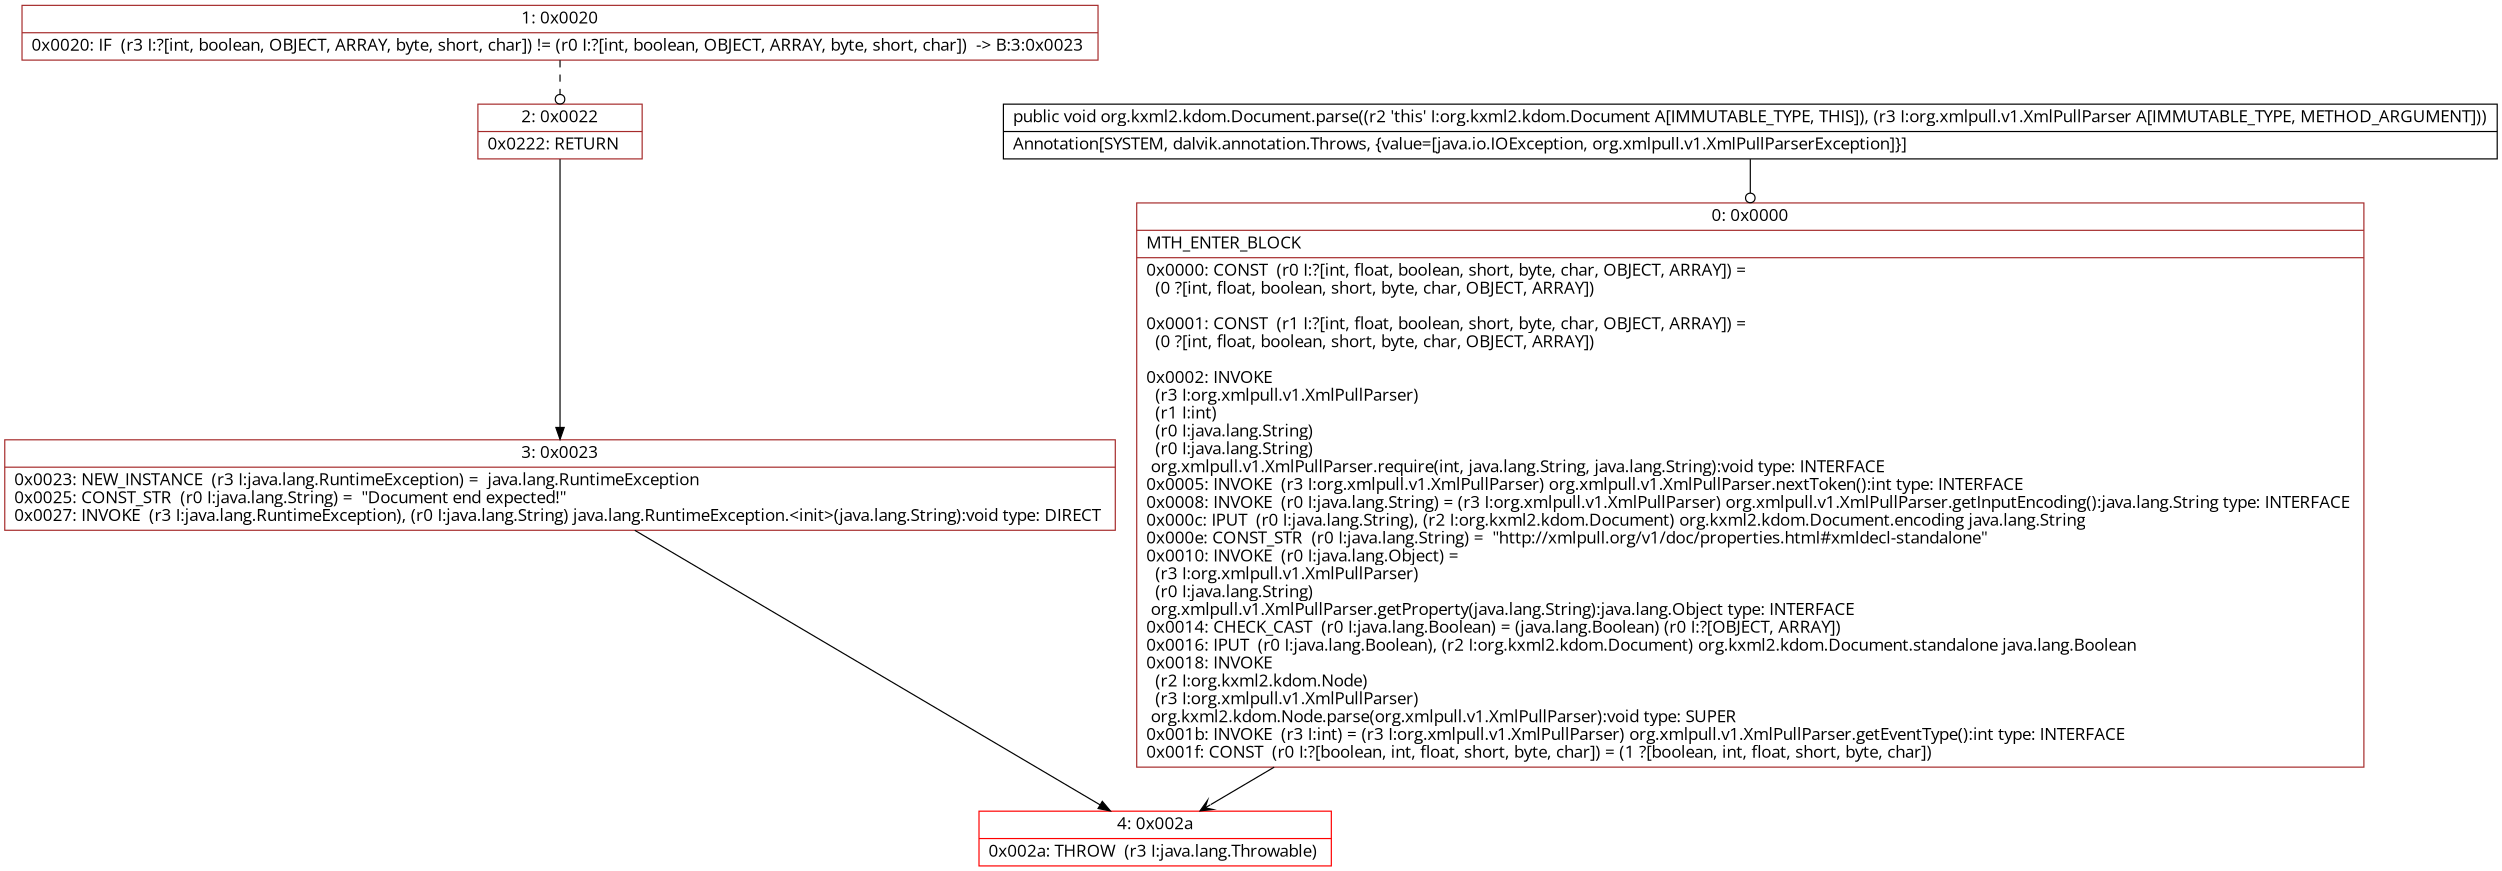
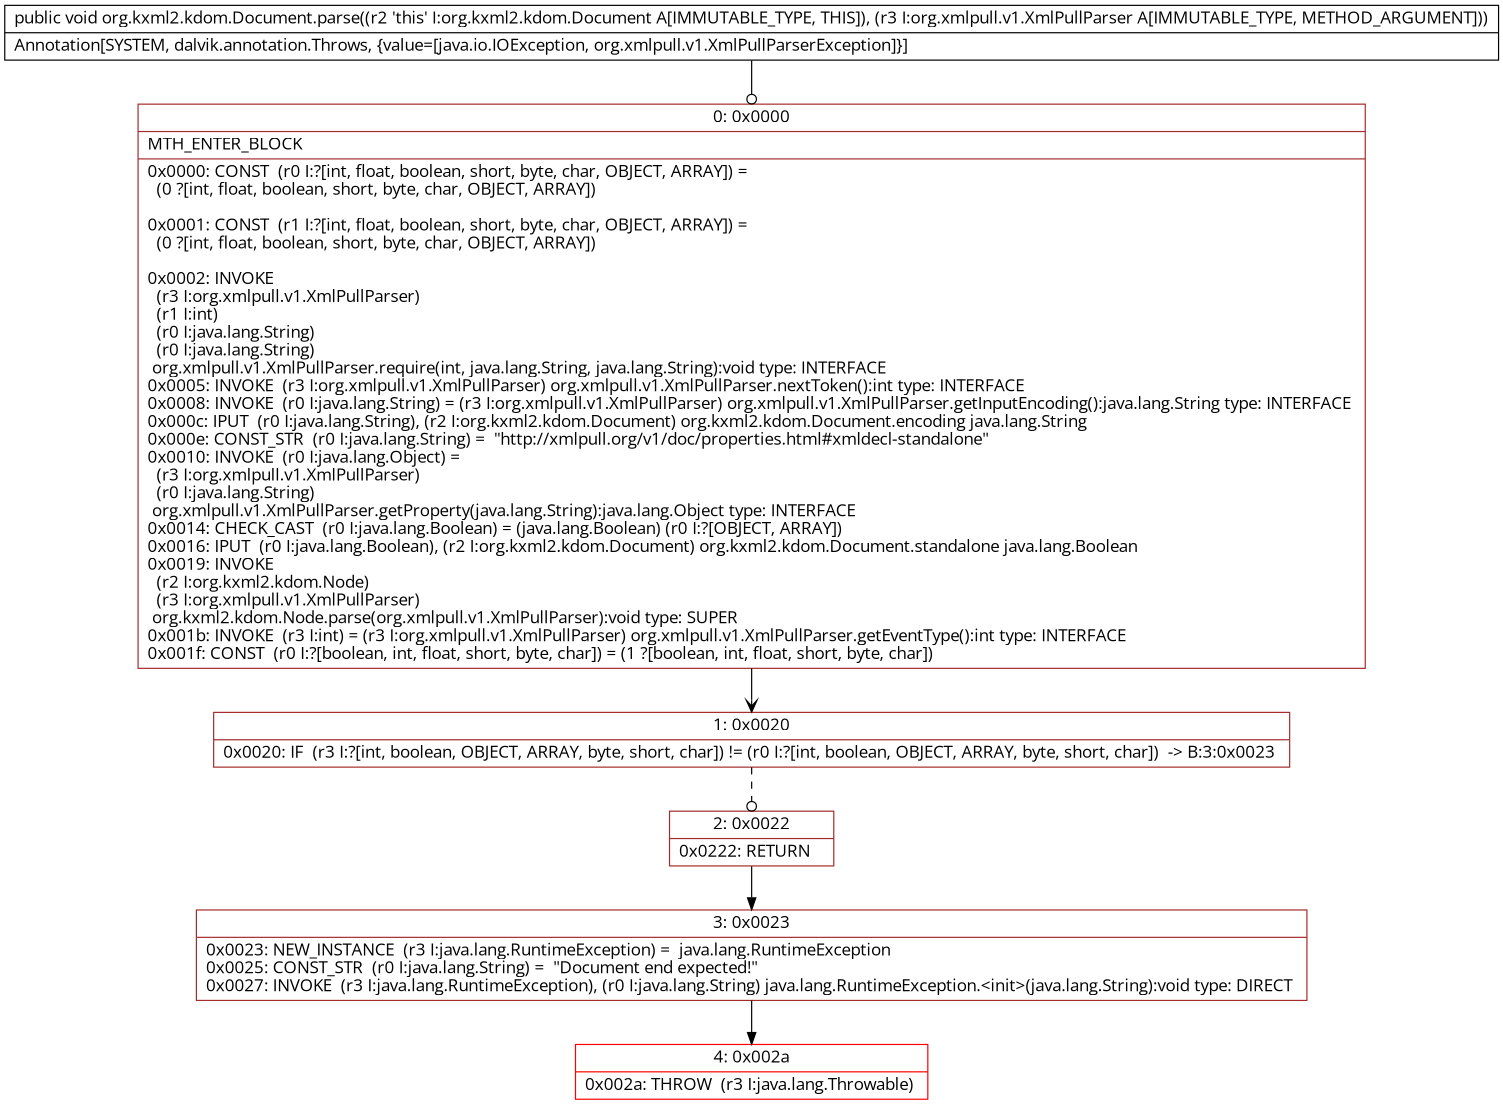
(1214, 664) -> (215, 565)
(1242, 786) -> (752, 684)
